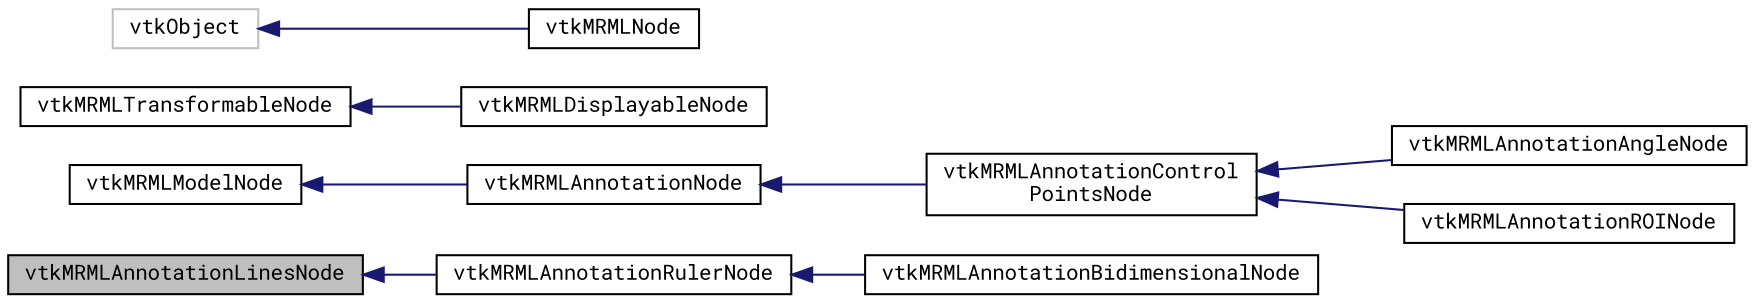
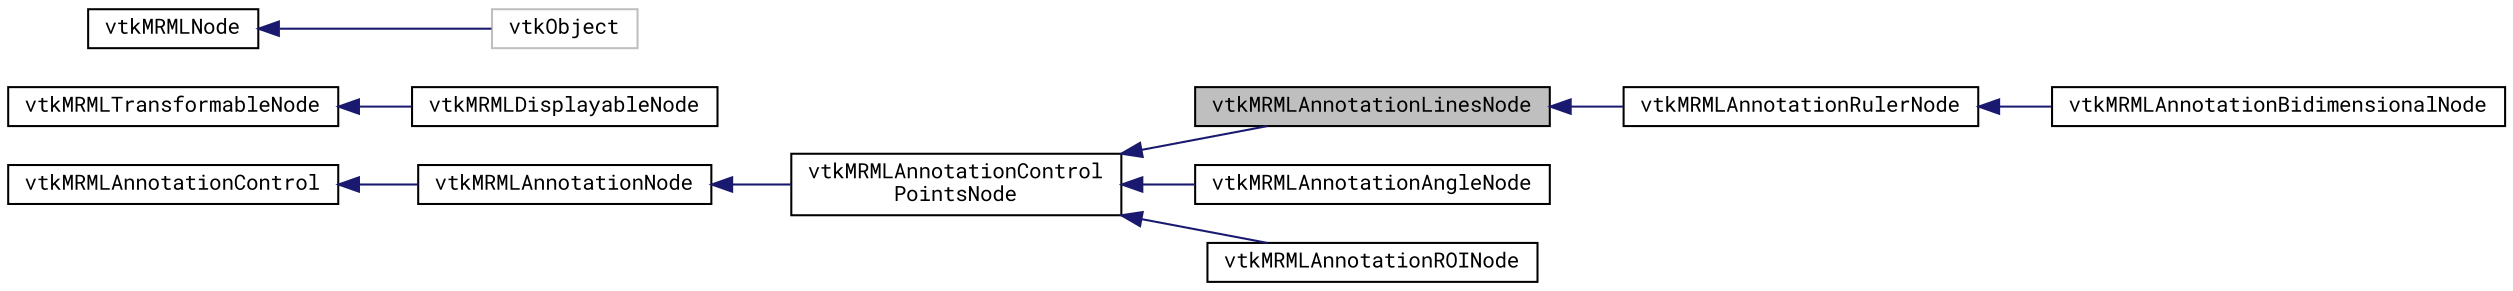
(404, 29) -> (385, 29)
none -> (1205, 138)
(186, 184) -> (173, 184)
